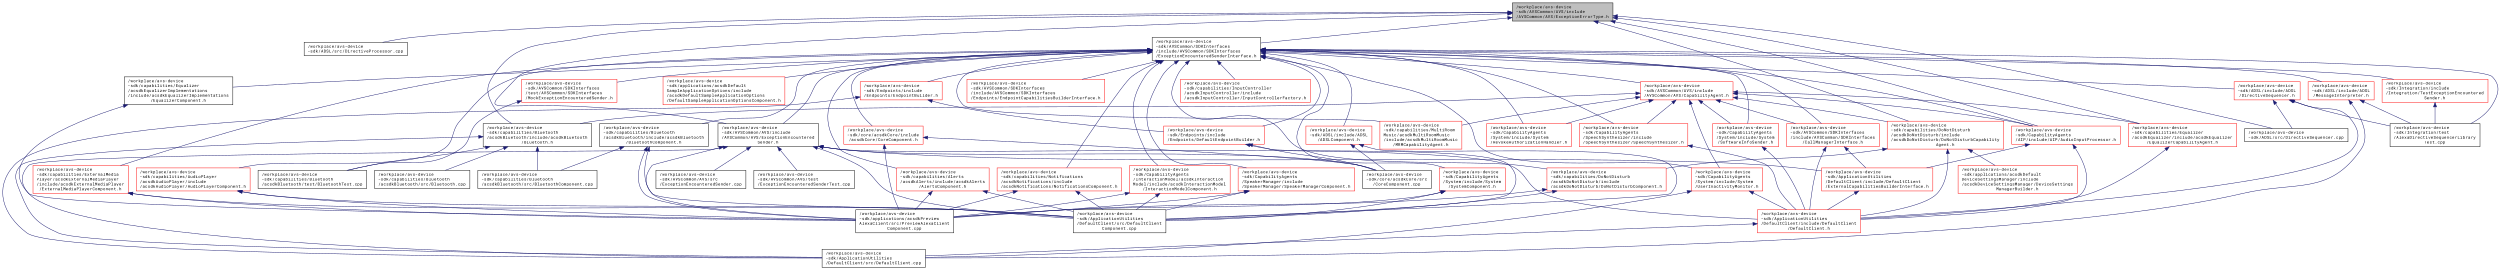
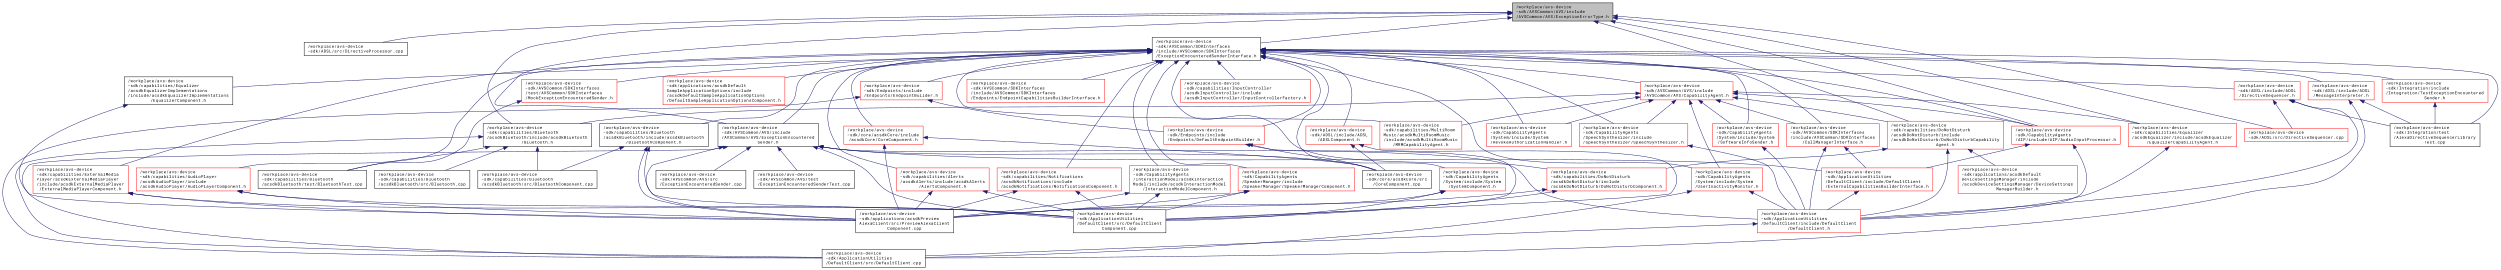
(2296, 135) -> (2296, 135)
